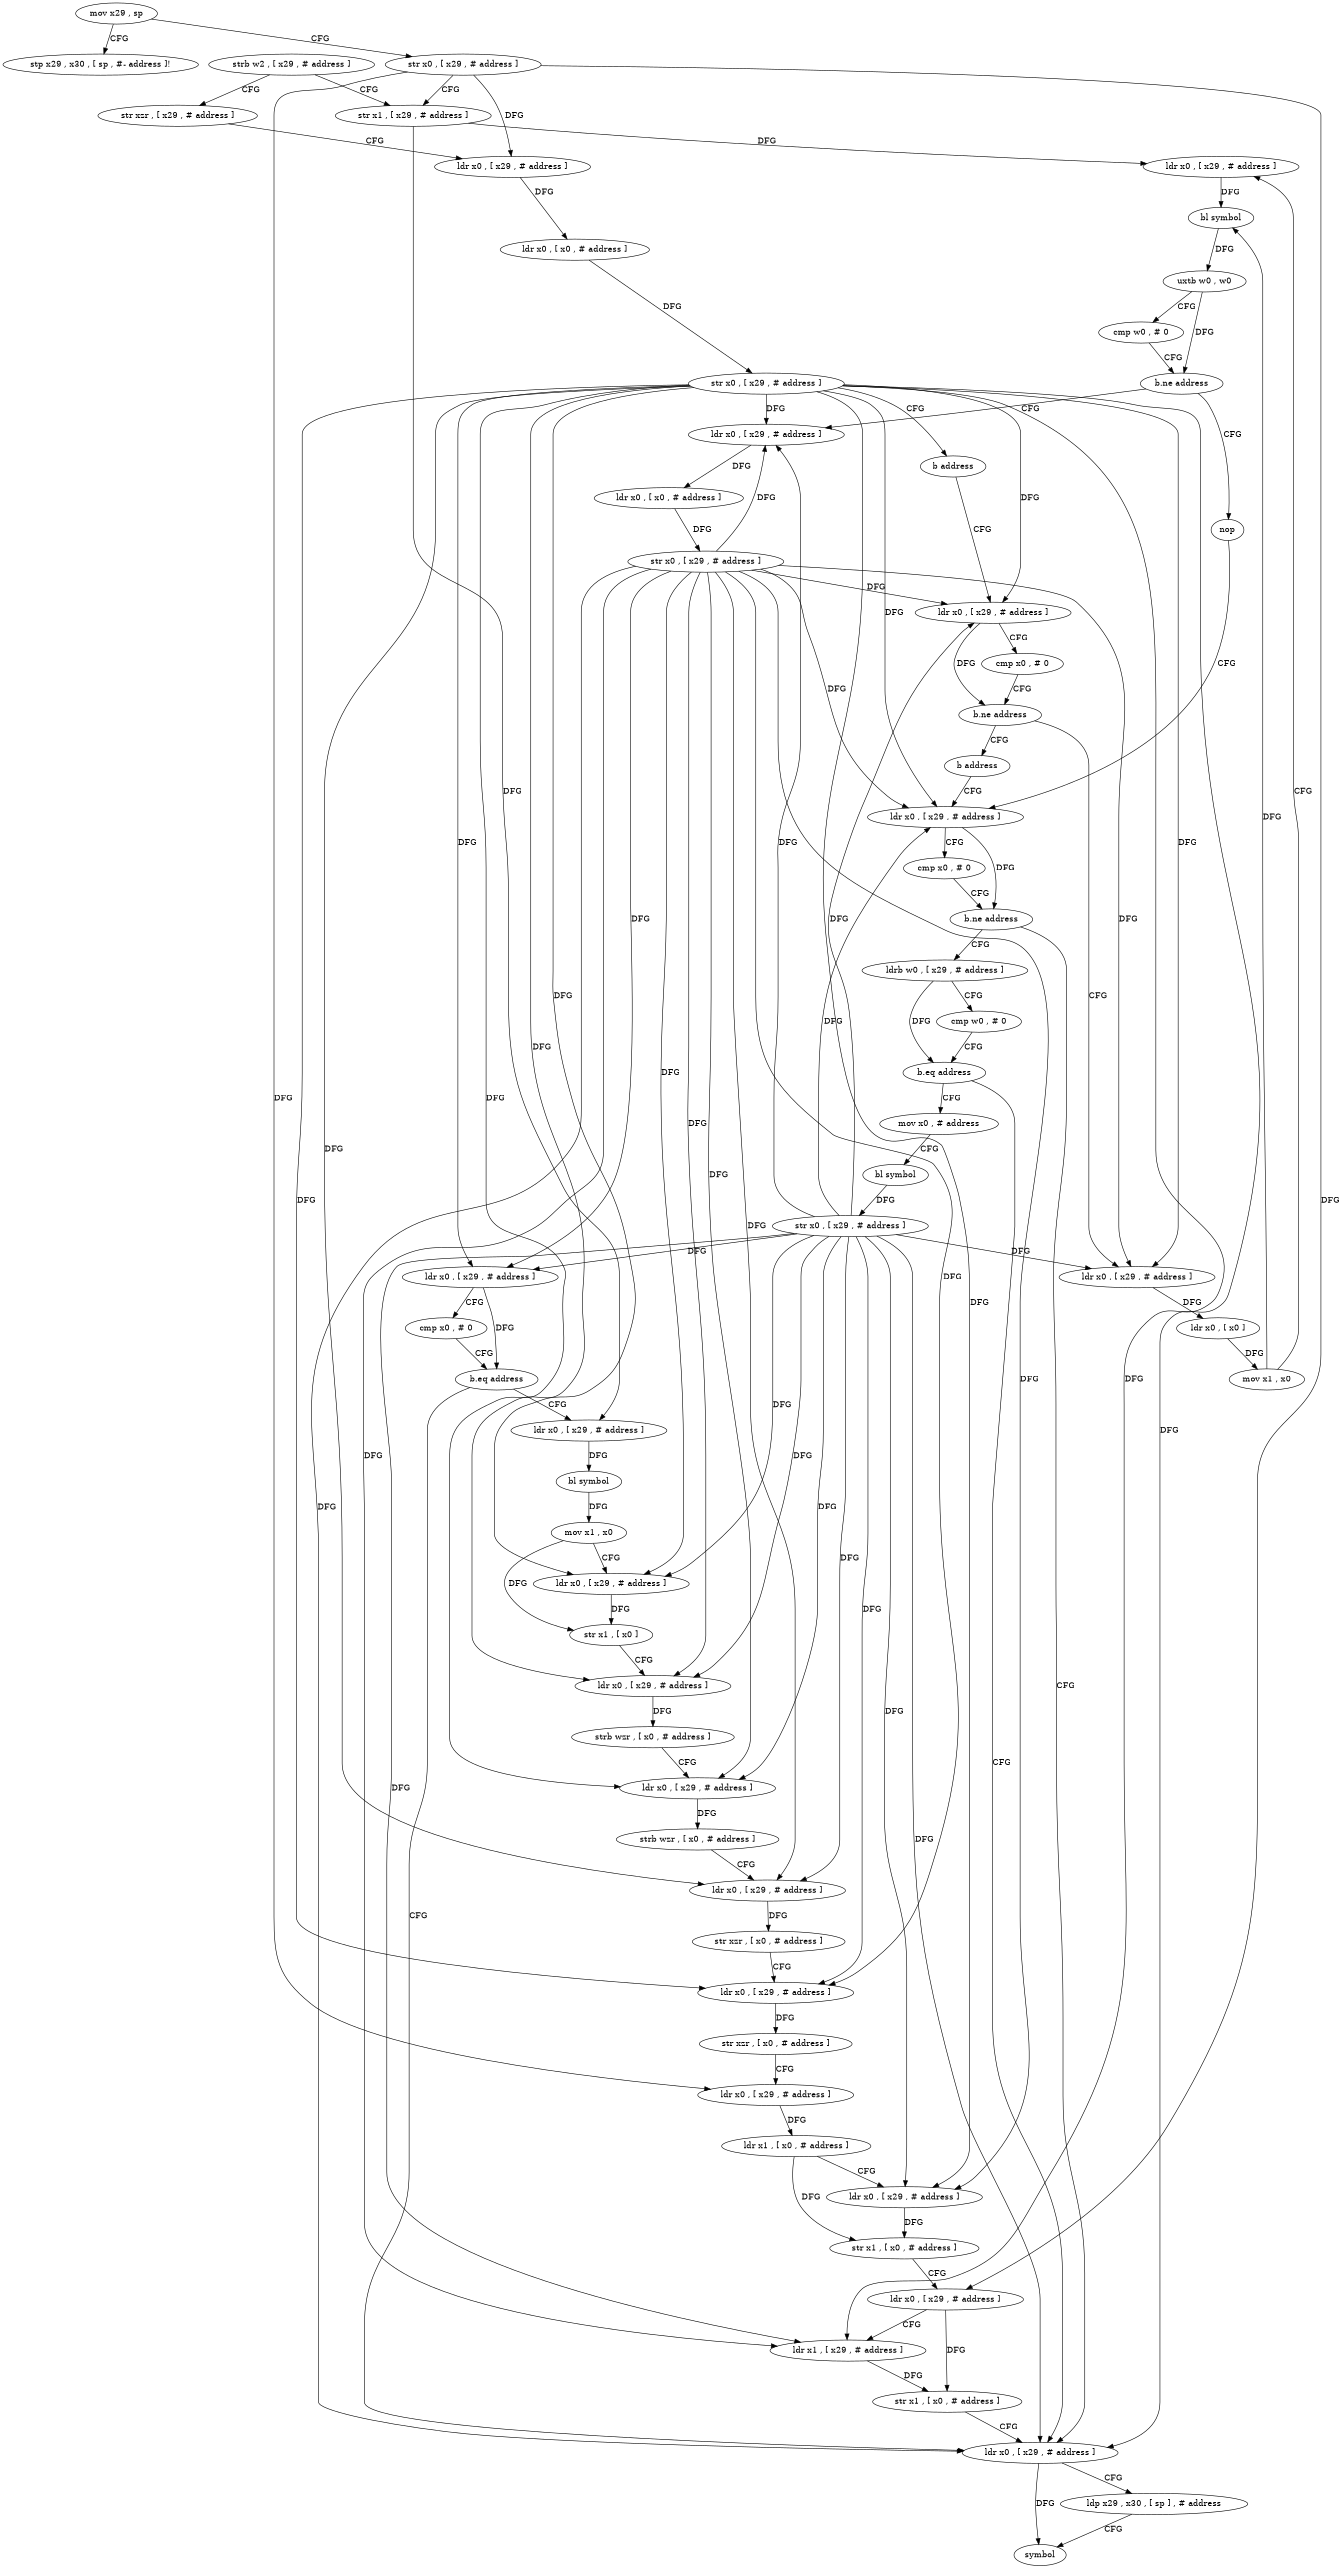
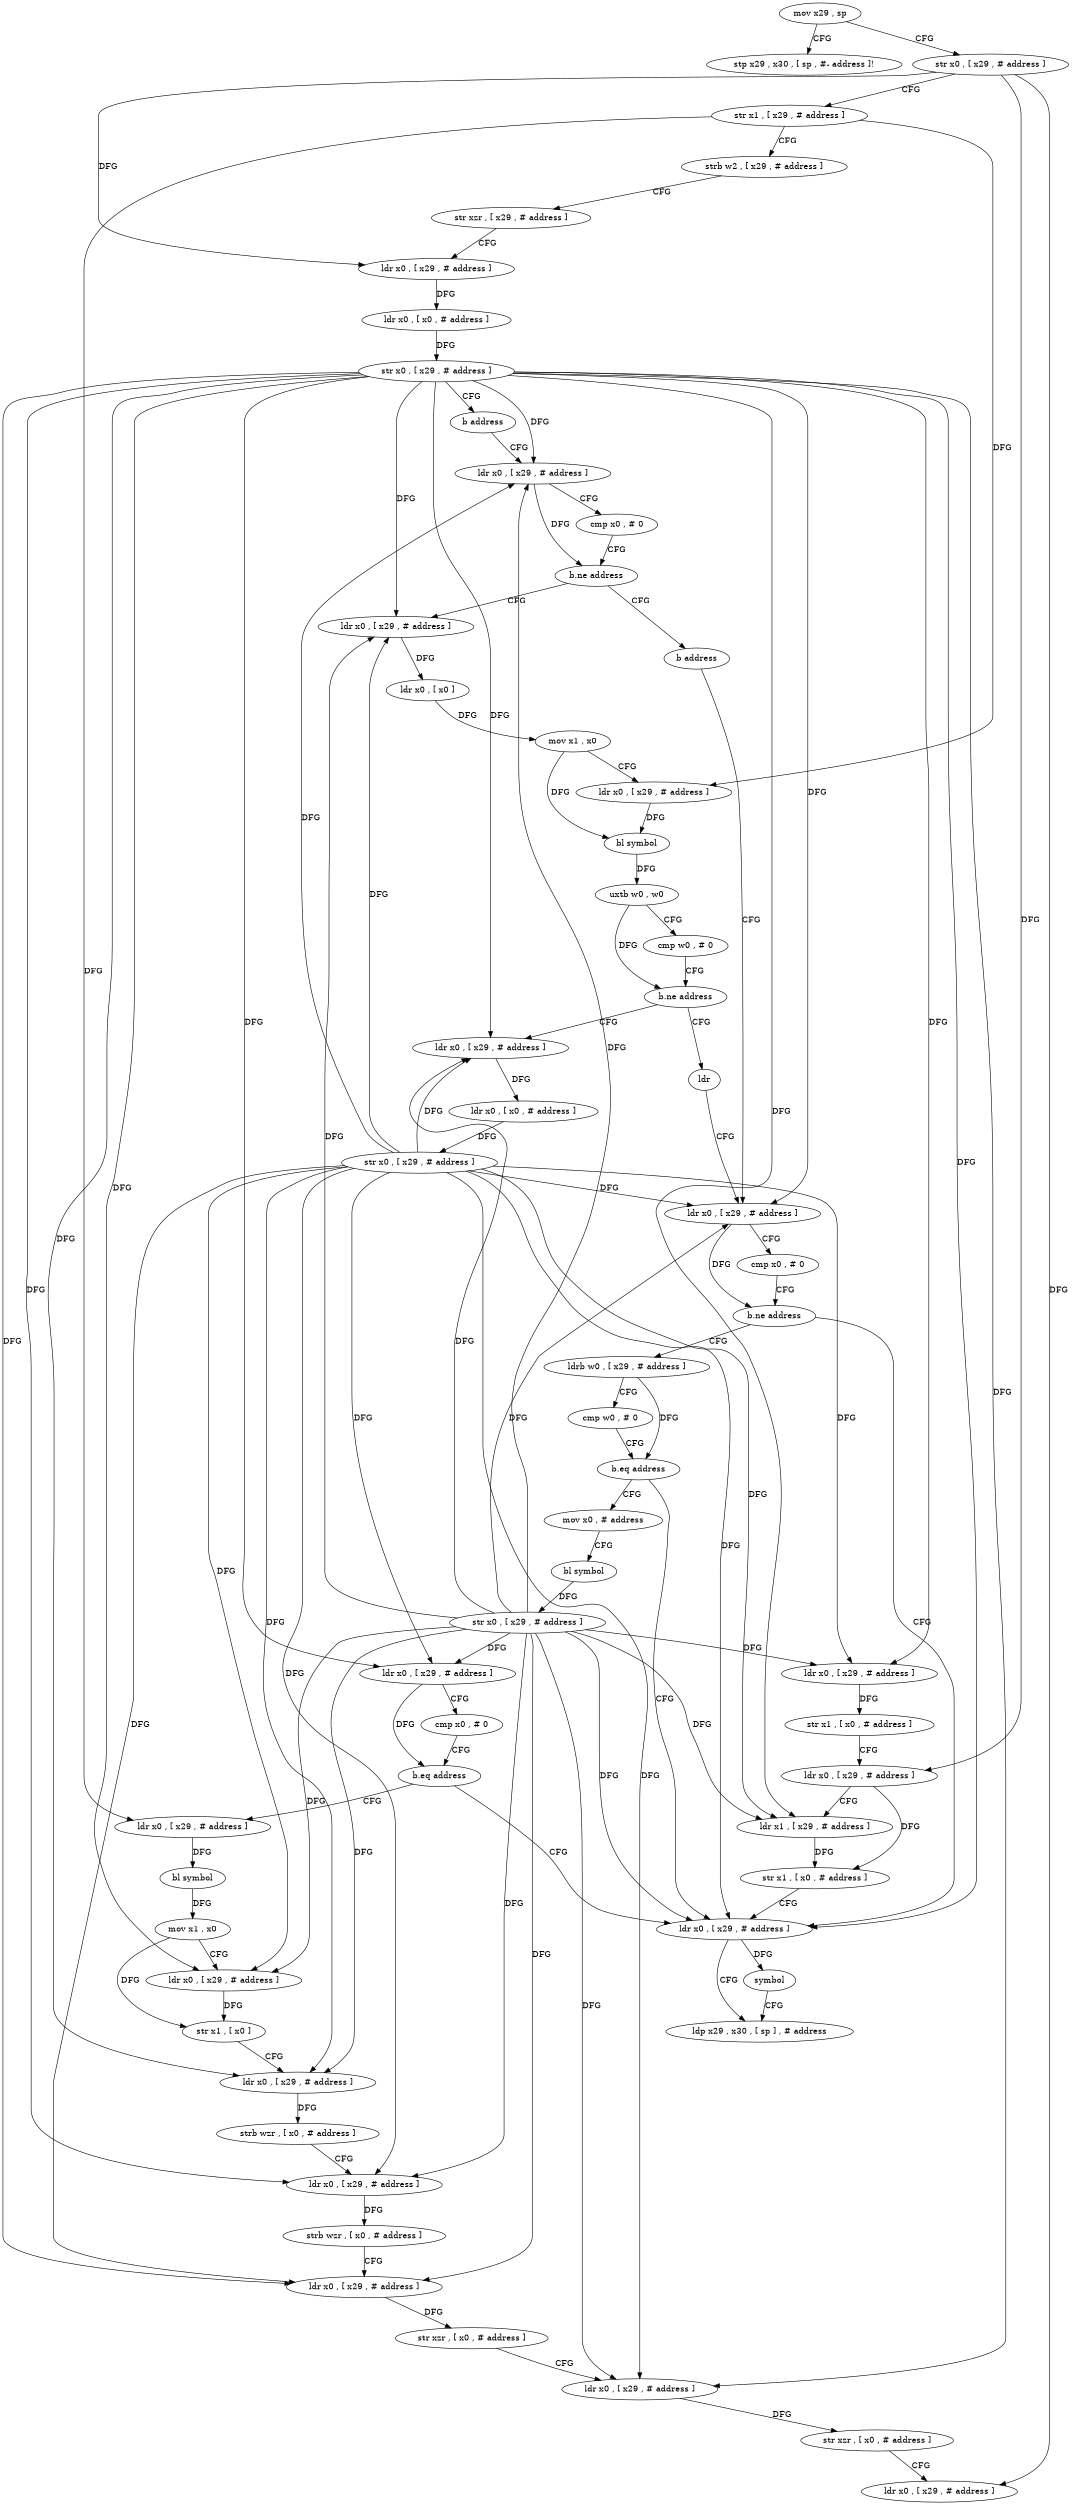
(350, 89) -> (778, 139)
(1228, 530) -> (704, 1080)
(796, 2146) -> none
(1097, 2529) -> (765, 2003)
